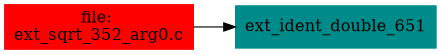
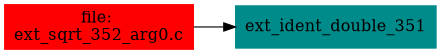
(336, 27) -> (336, 27)
